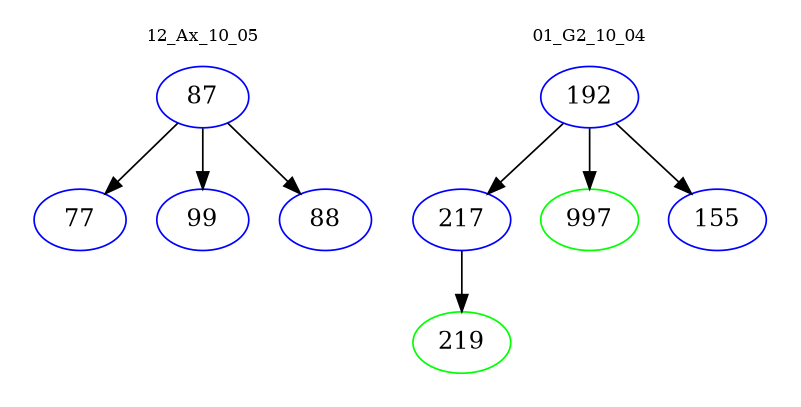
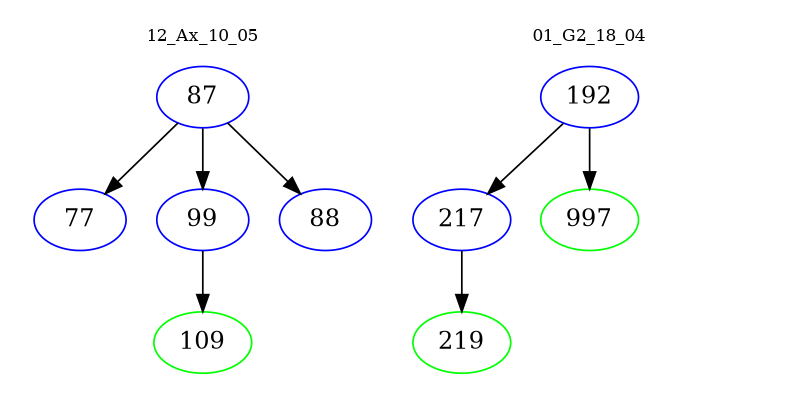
(590, 37) -> (590, 37)
(717, 220) -> none
none -> (203, 343)
